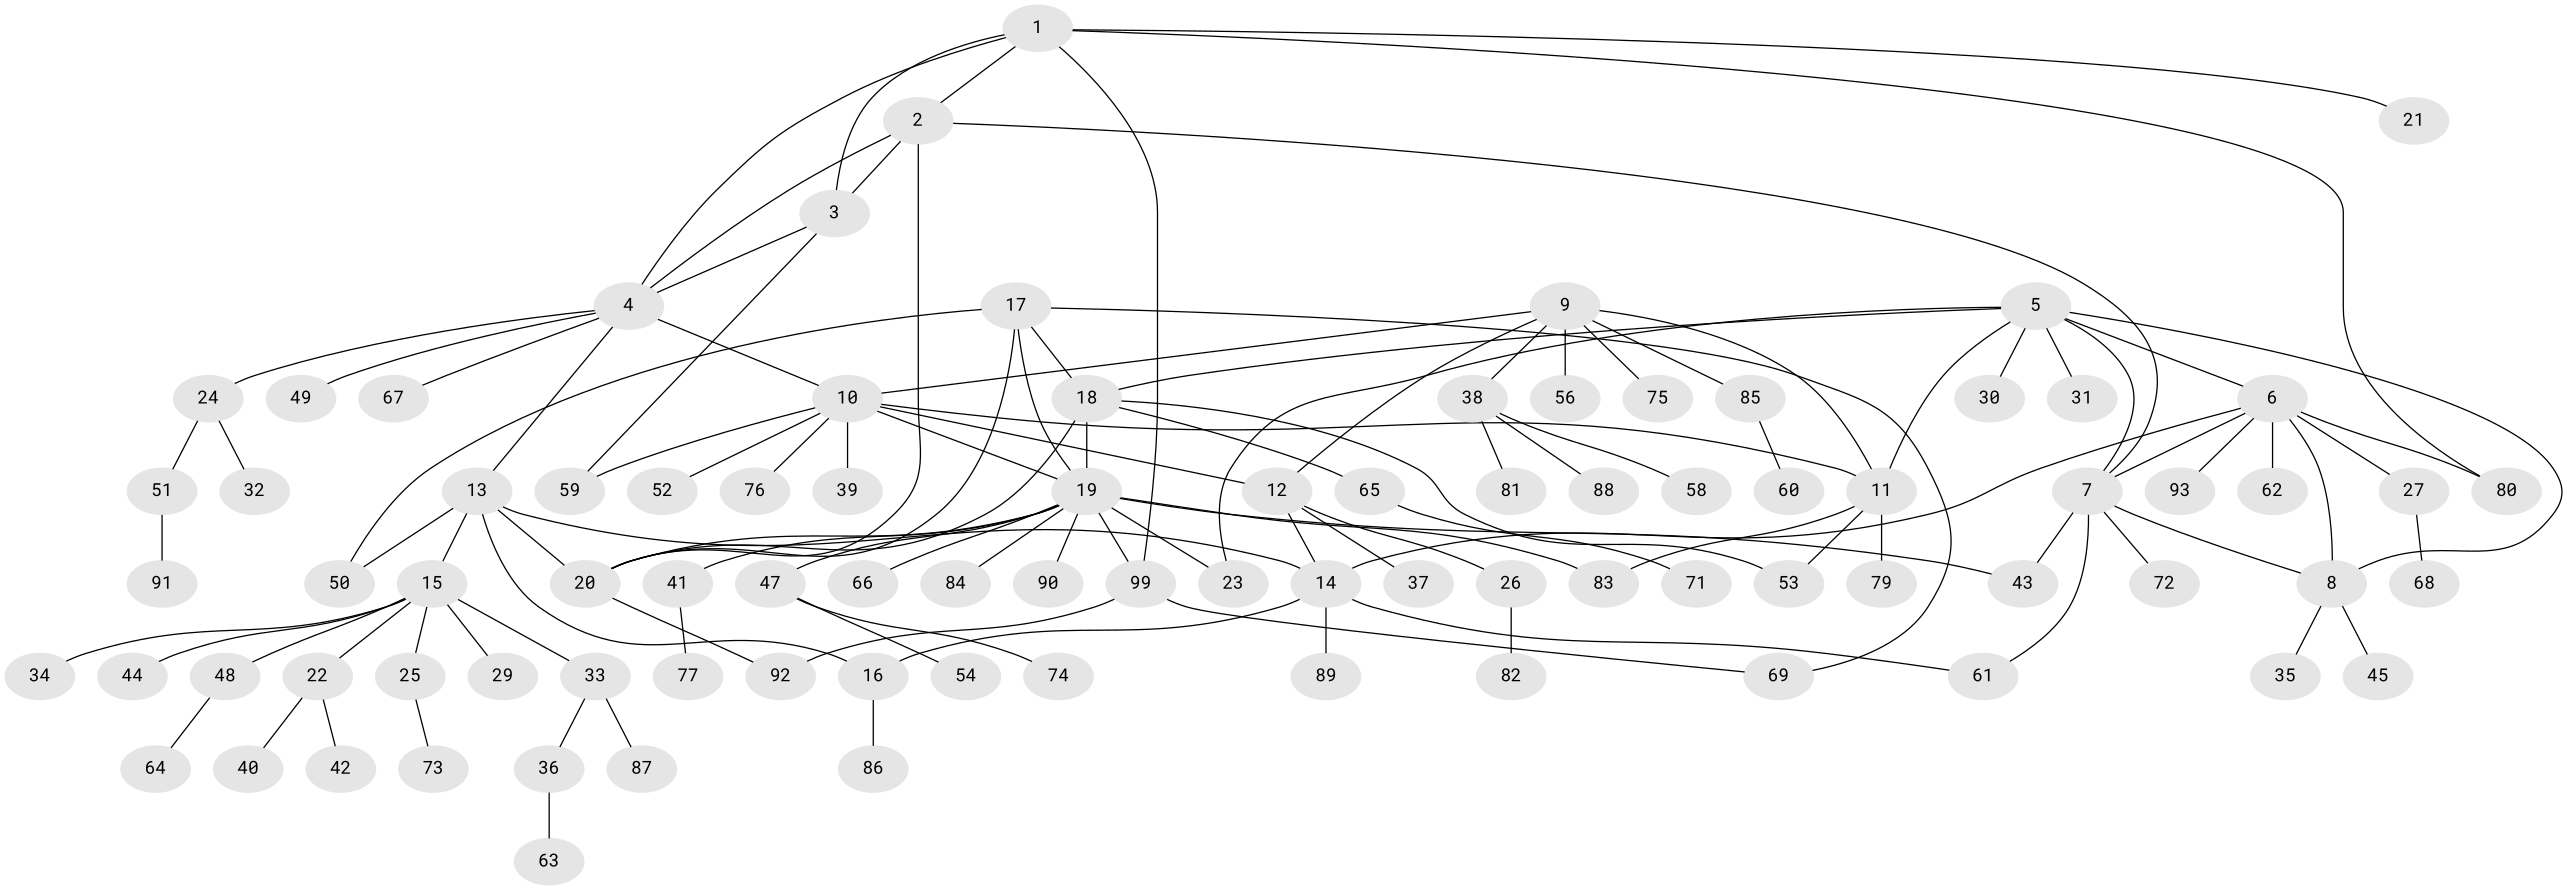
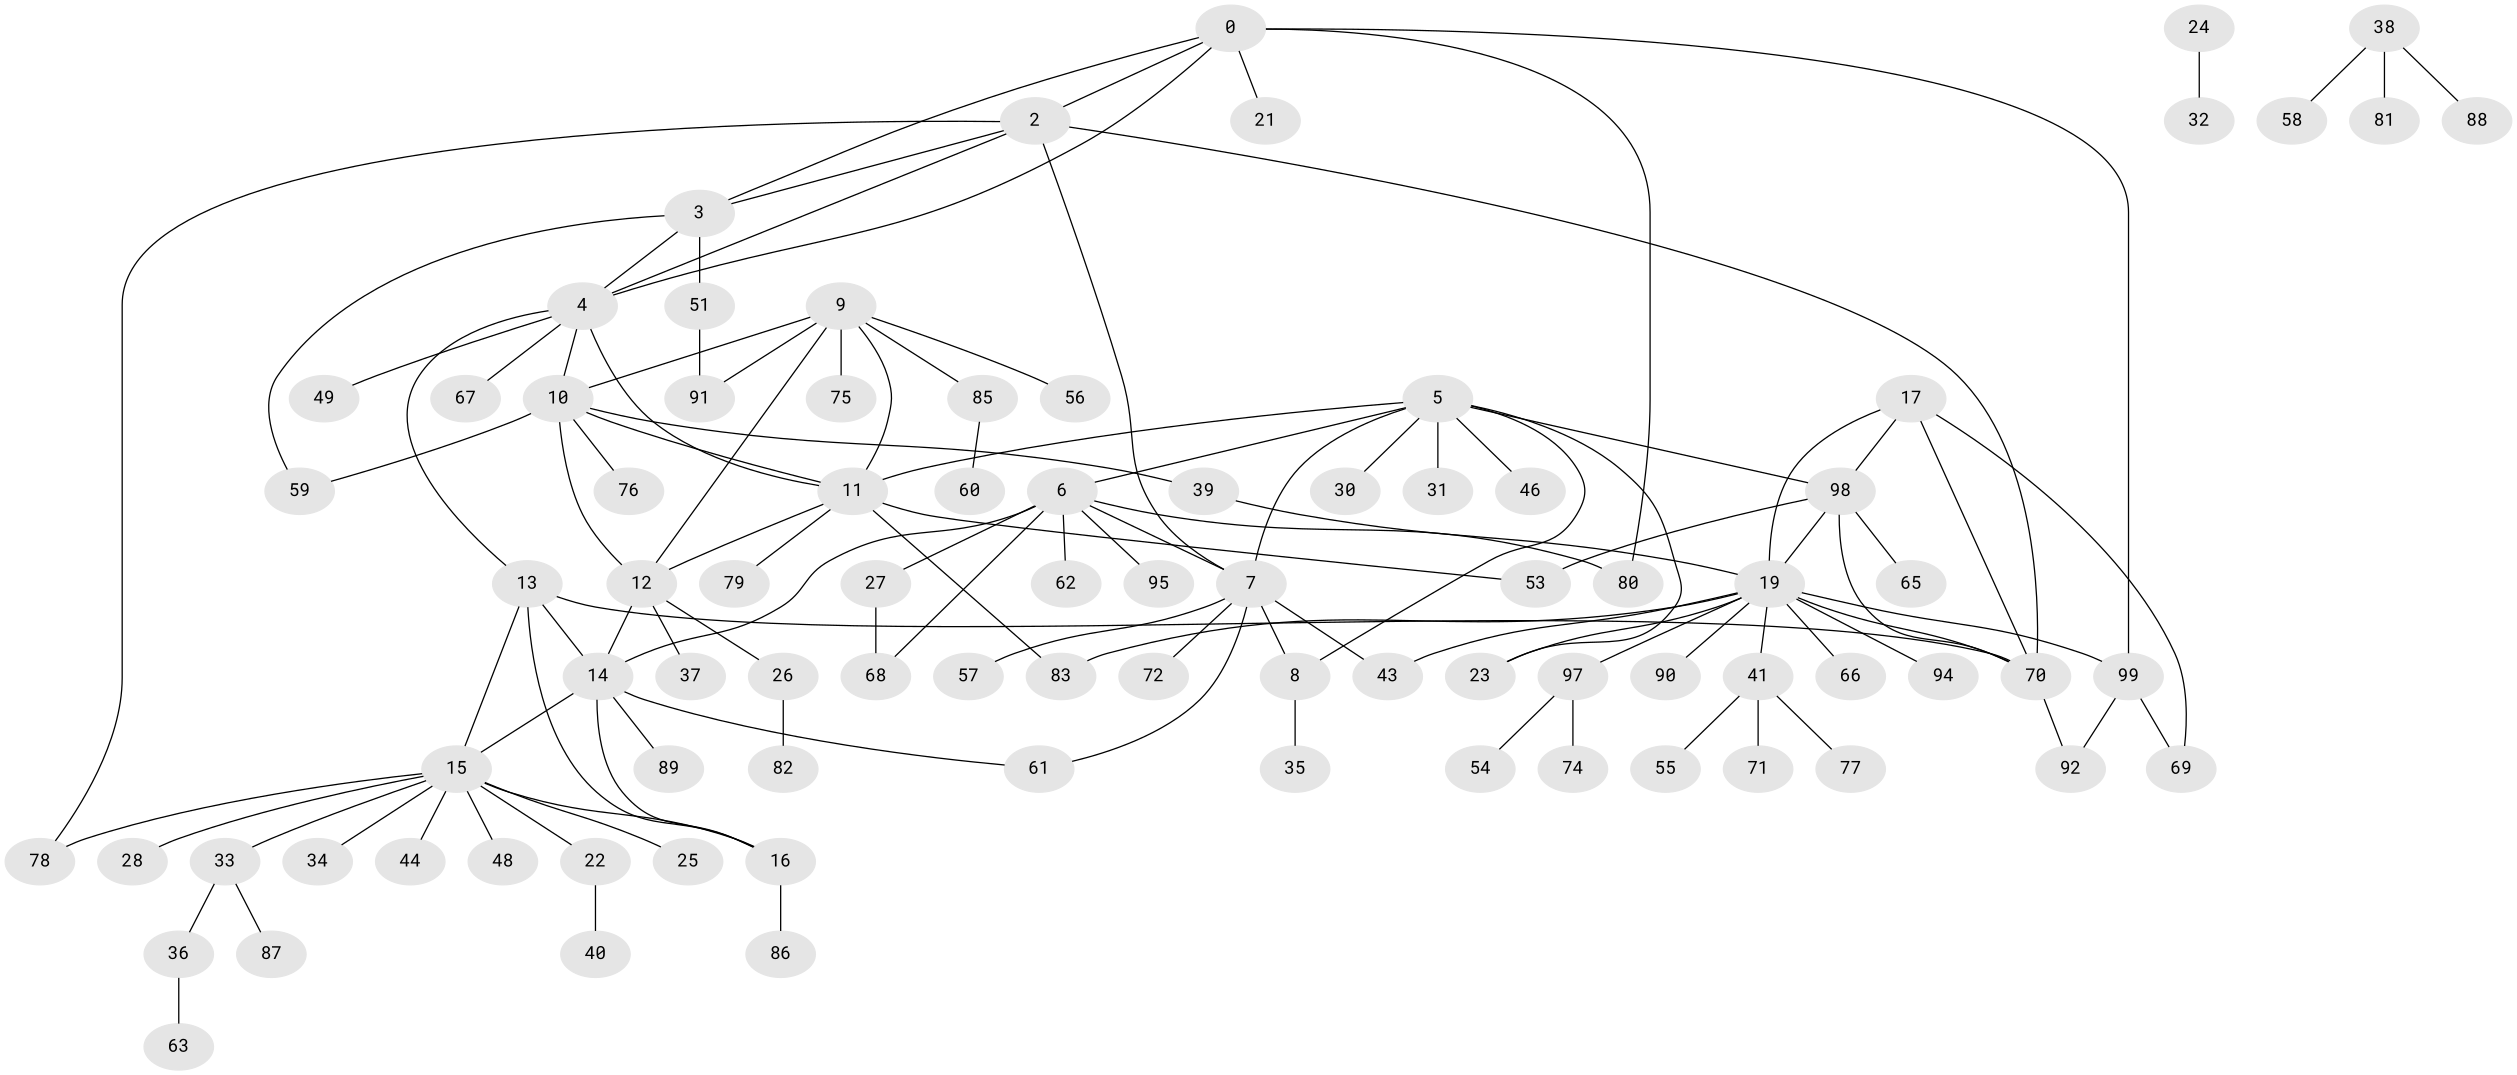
(1038, 28) -> (1231, 28)
(413, 337) -> (640, 410)
(1507, 364) -> (770, 352)
(1087, 399) -> (1840, 491)
(185, 445) -> (700, 248)
(967, 445) -> (1563, 545)
(2324, 486) -> (969, 584)
(662, 491) -> none
none -> (1530, 491)
(2180, 491) -> (1159, 584)
none -> (746, 536)
(1534, 536) -> (1758, 723)
(340, 584) -> none
(585, 584) -> (2036, 676)
(770, 584) -> (1573, 676)
(956, 584) -> (1943, 676)
(503, 676) -> (132, 862)
none -> (968, 676)
(2378, 676) -> none
none -> (527, 723)
(156, 769) -> none
(341, 769) -> none
(433, 769) -> none
none -> (1666, 769)
none -> (606, 813)
none -> (40, 862)
